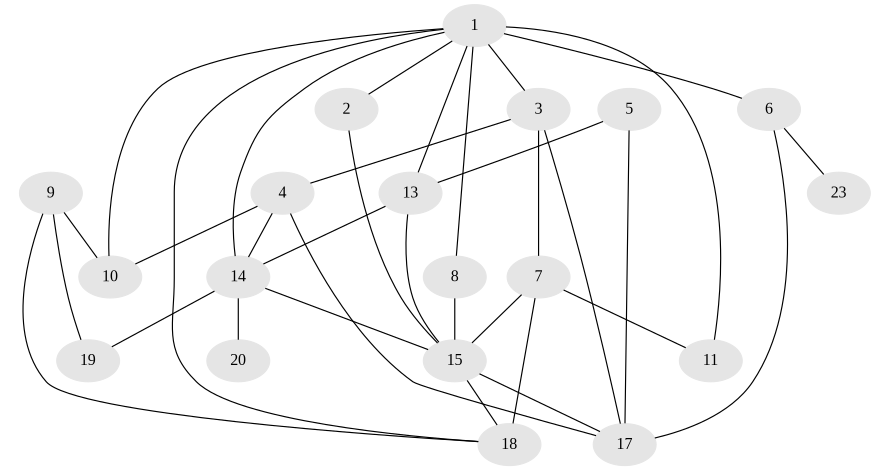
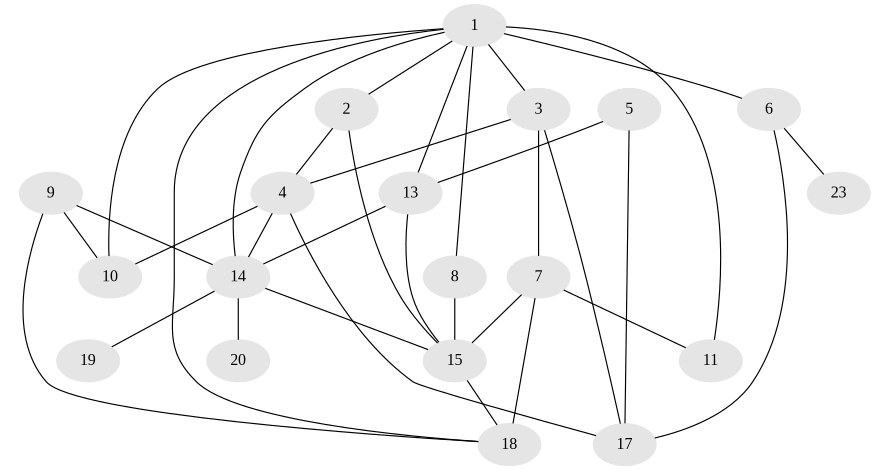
none -> (315, 151)
(64, 278) -> (145, 235)
(540, 403) -> none
